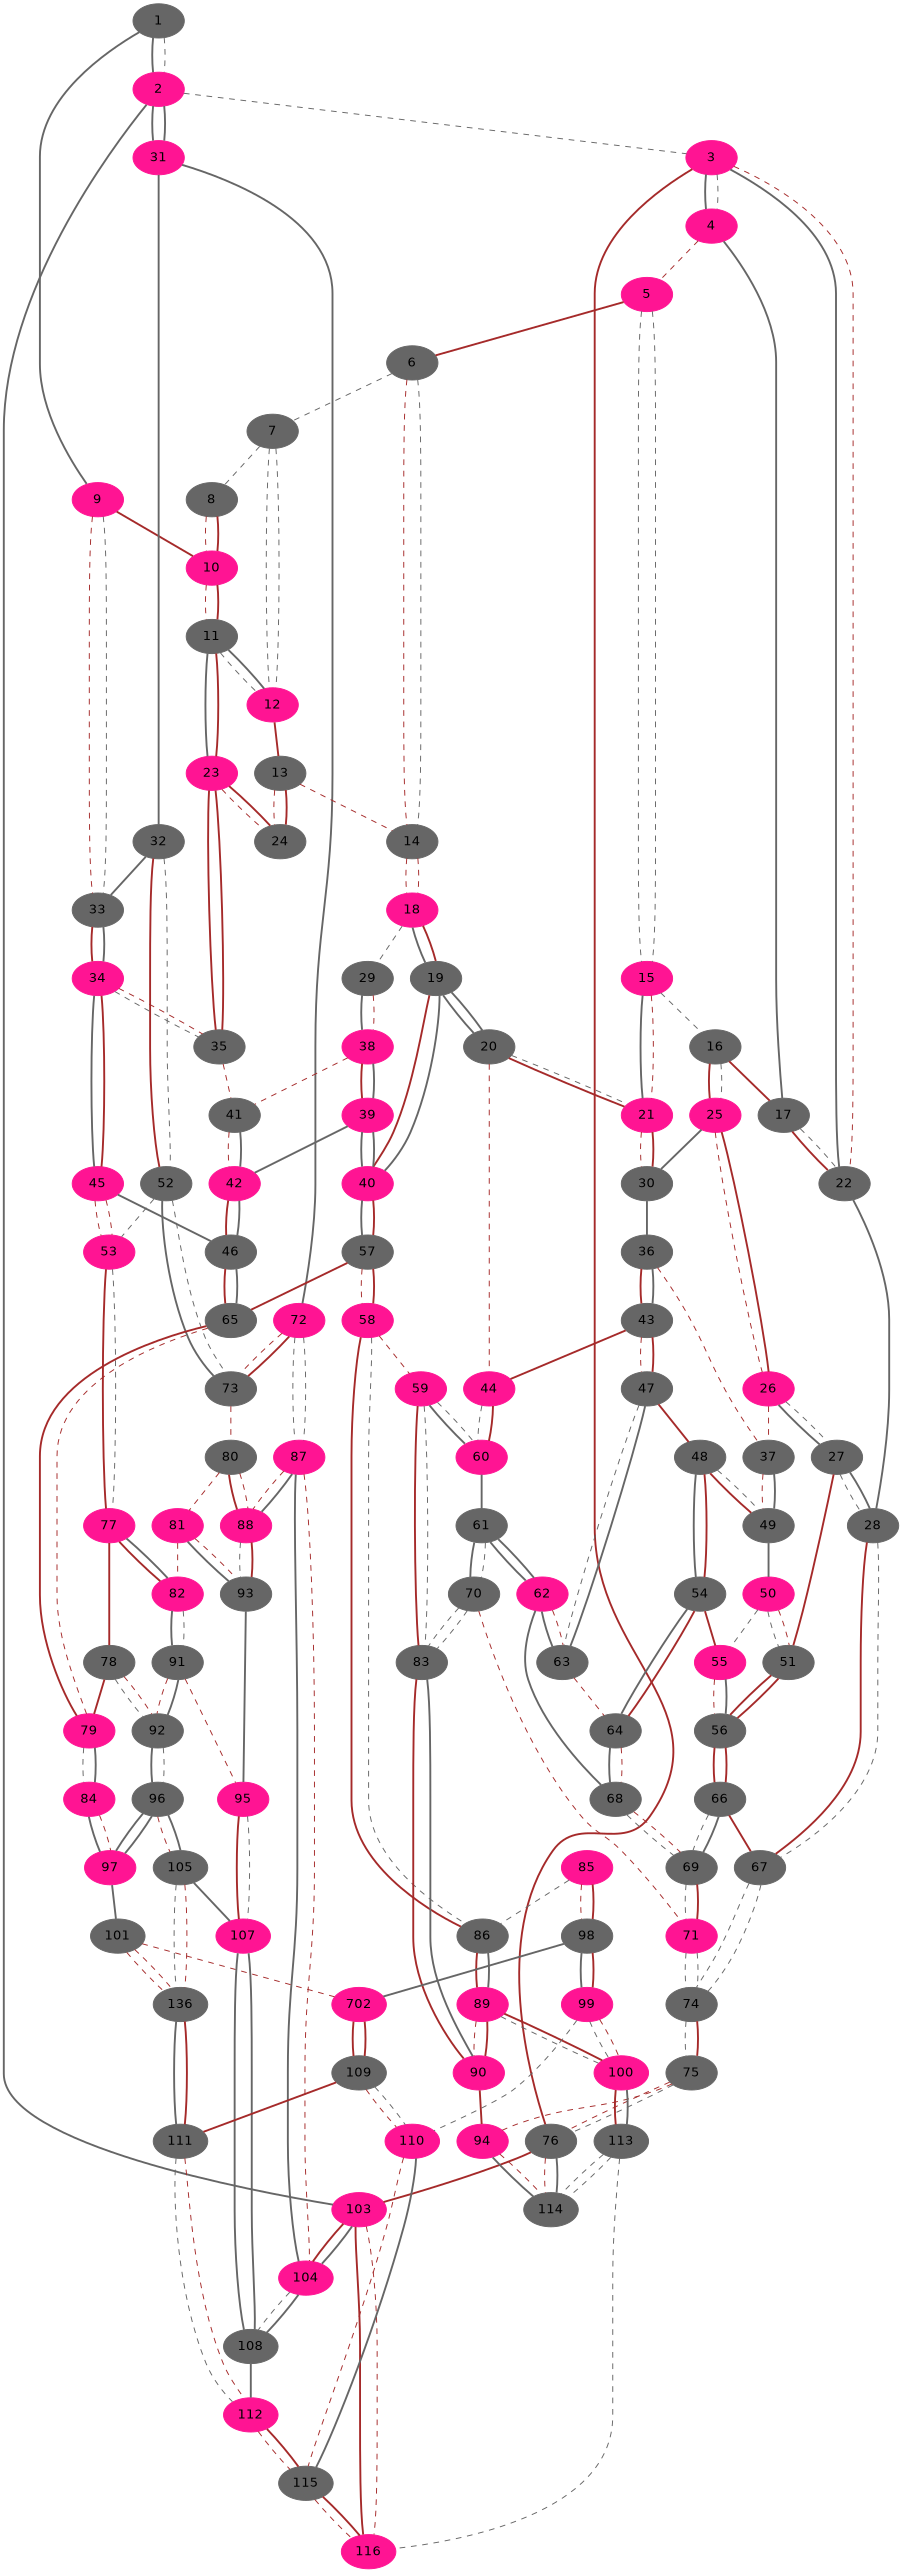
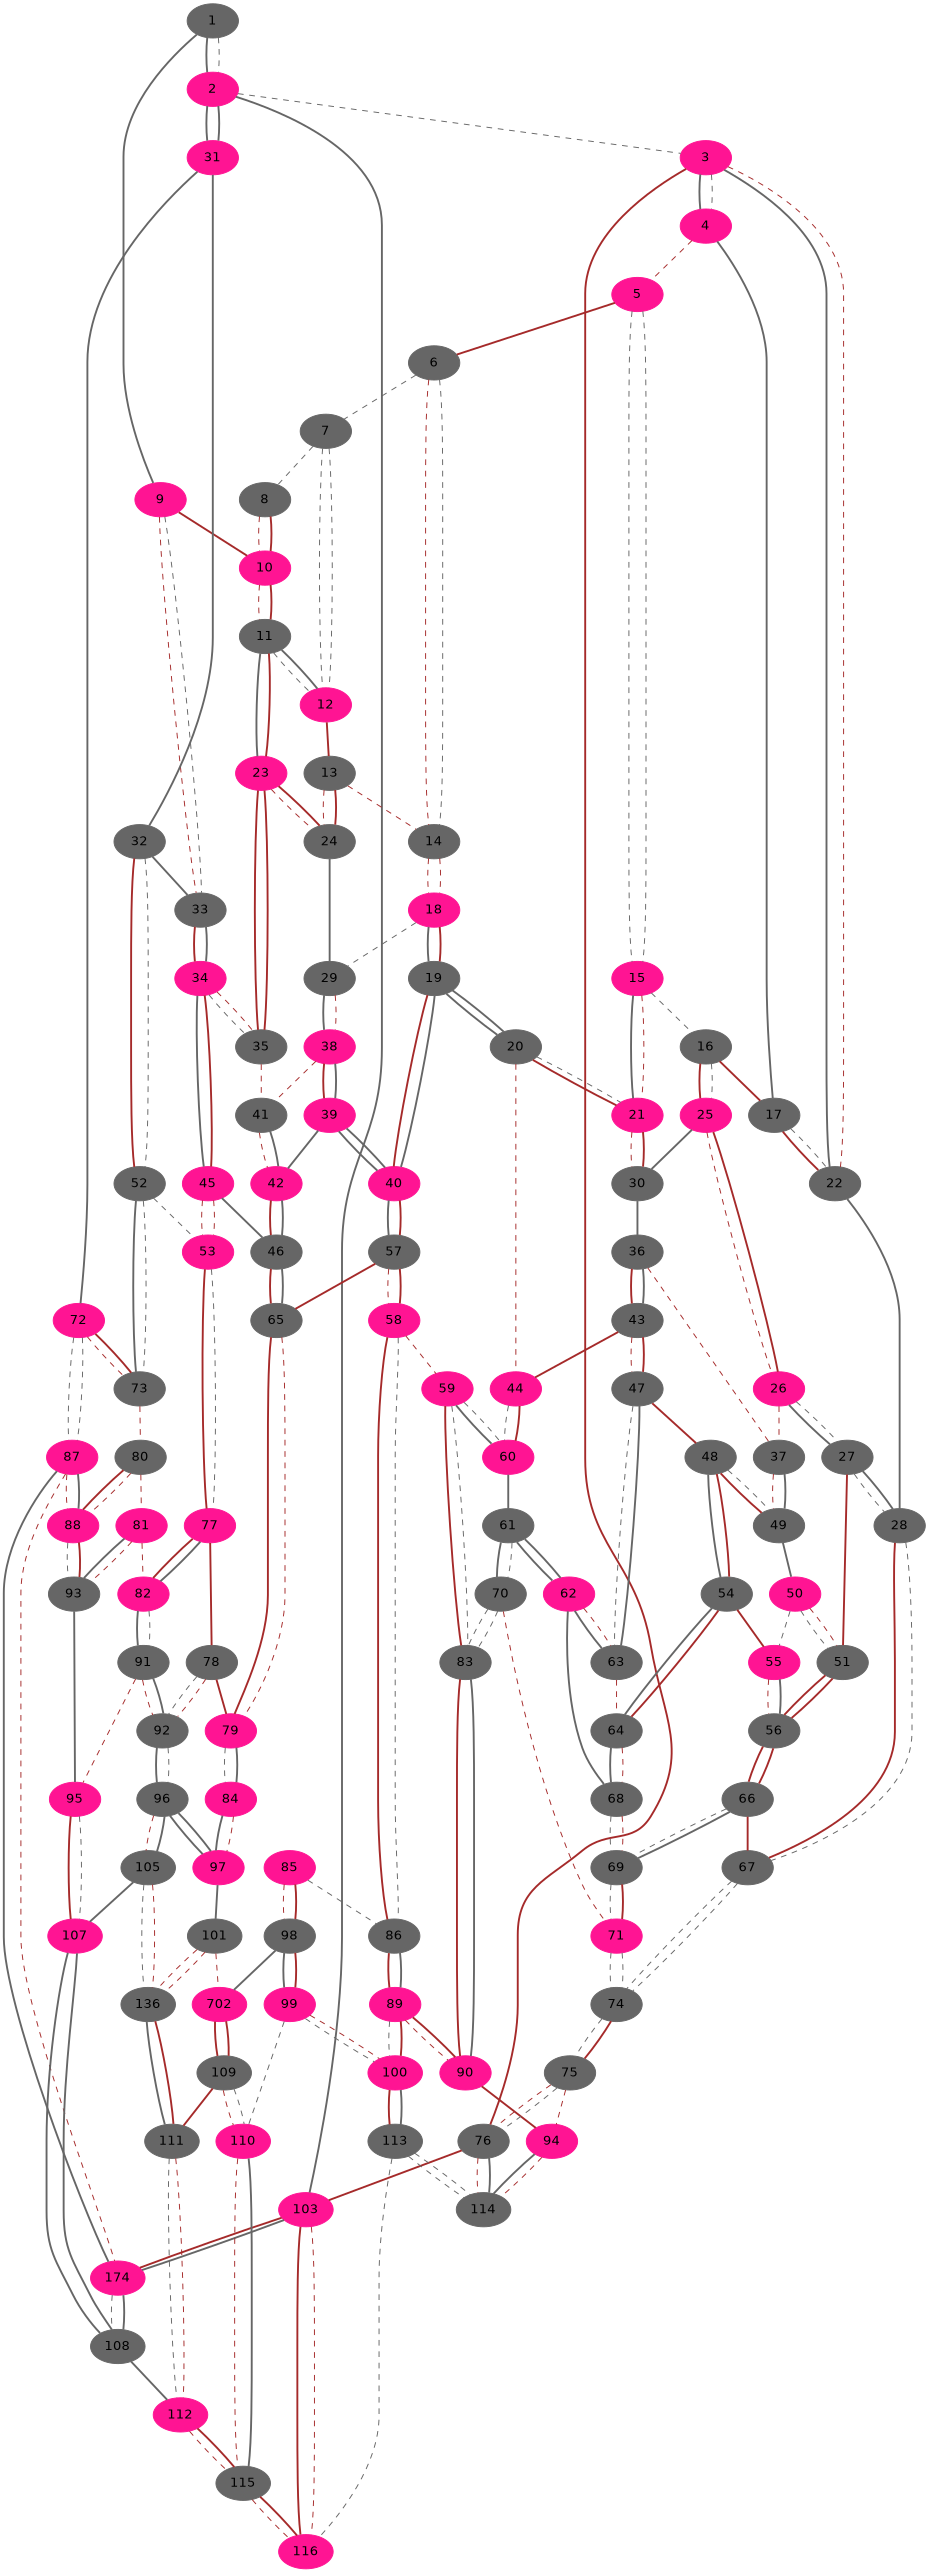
none -> (330, 910)
(306, 2278) -> (118, 2278)
